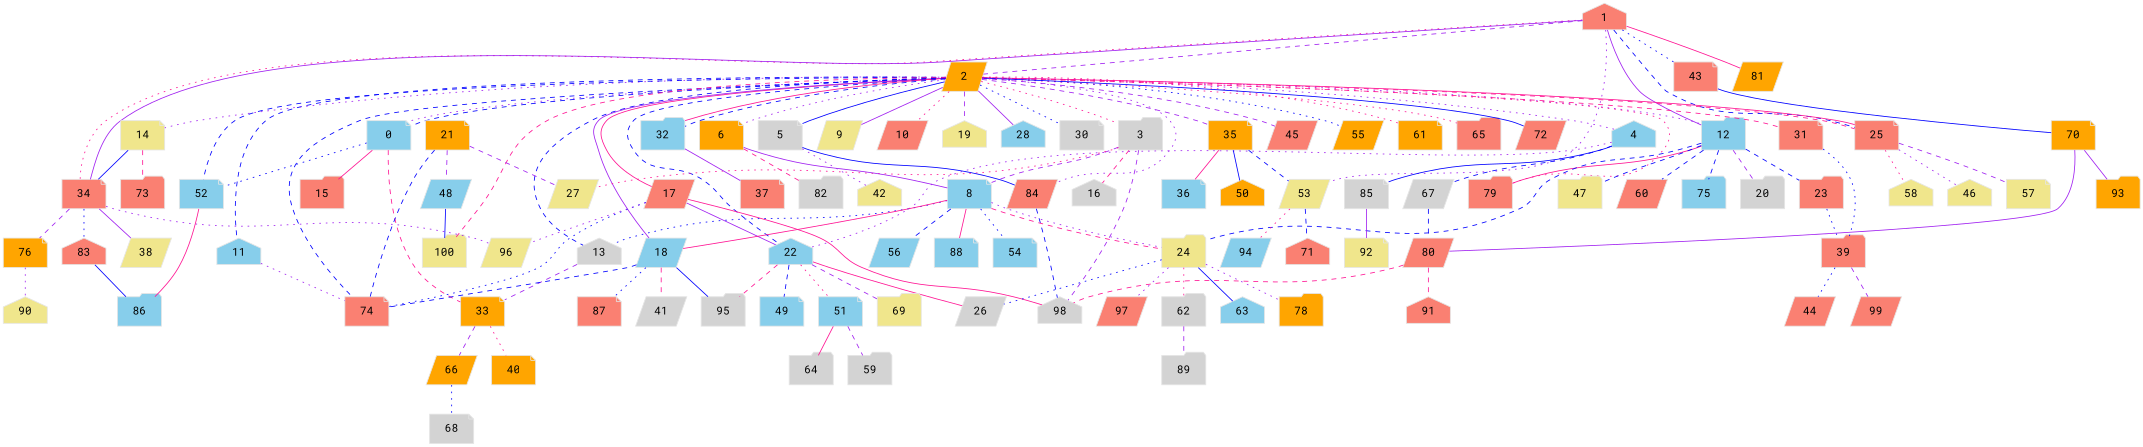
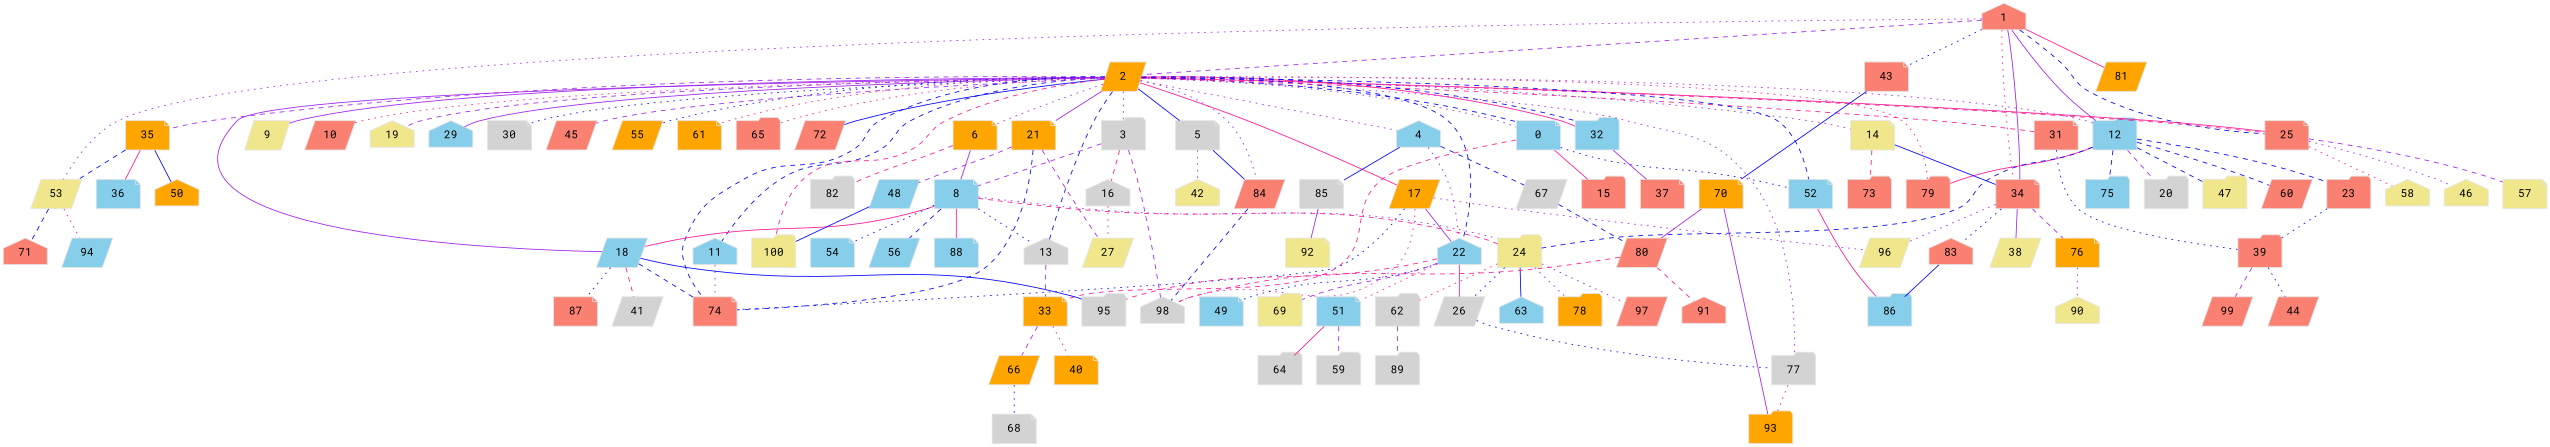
none -> (1079, 106)
(1023, 135) -> (451, 135)
(818, 171) -> (1108, 222)
(669, 194) -> (1415, 194)
(860, 266) -> (1335, 295)
(787, 281) -> (1340, 281)
none -> (1794, 370)
